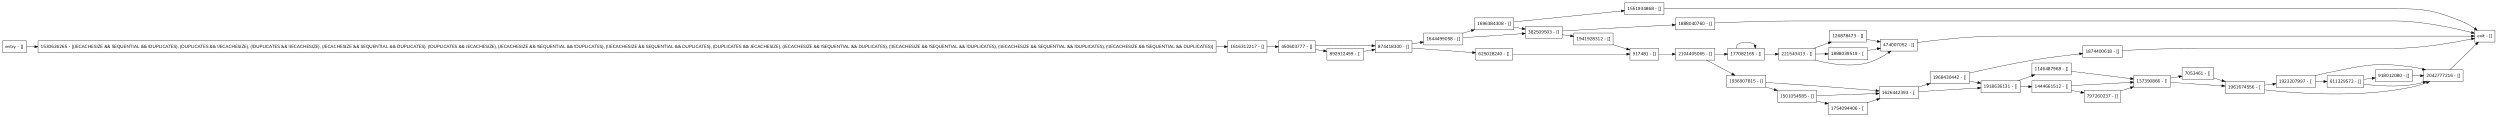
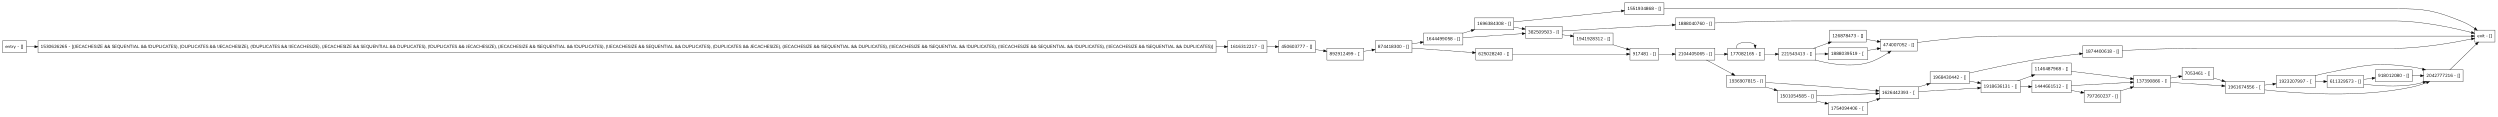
(1344, 45) -> none
